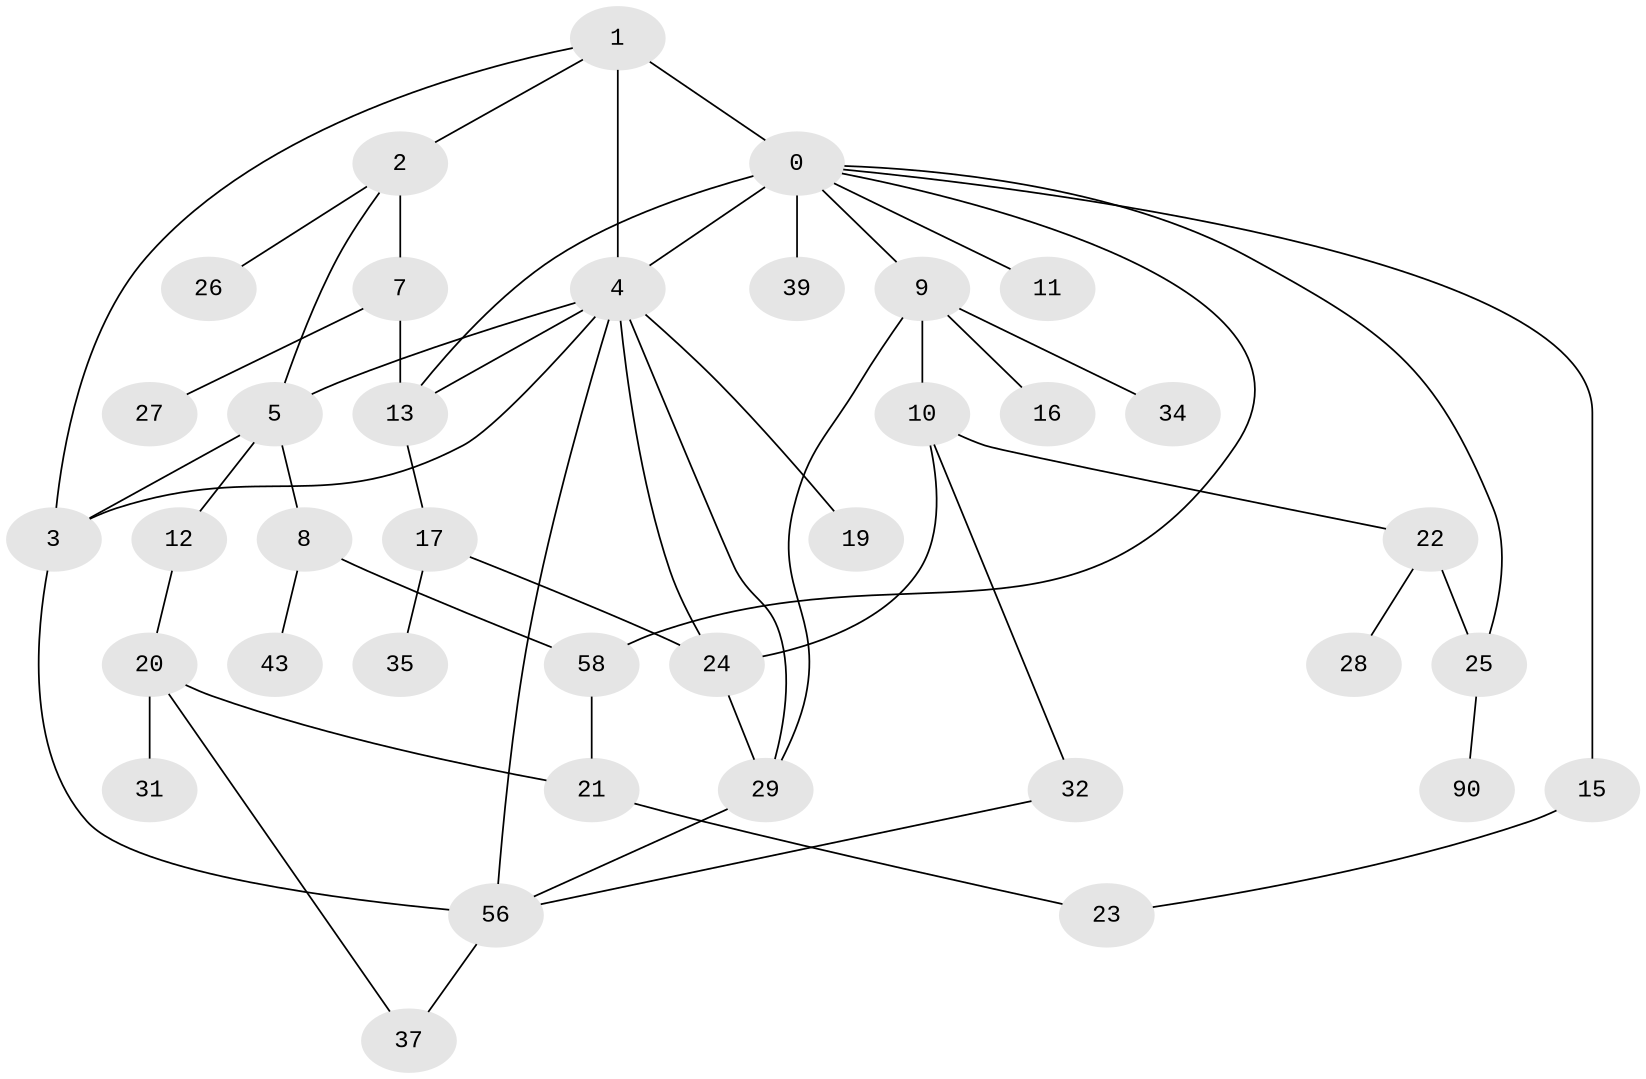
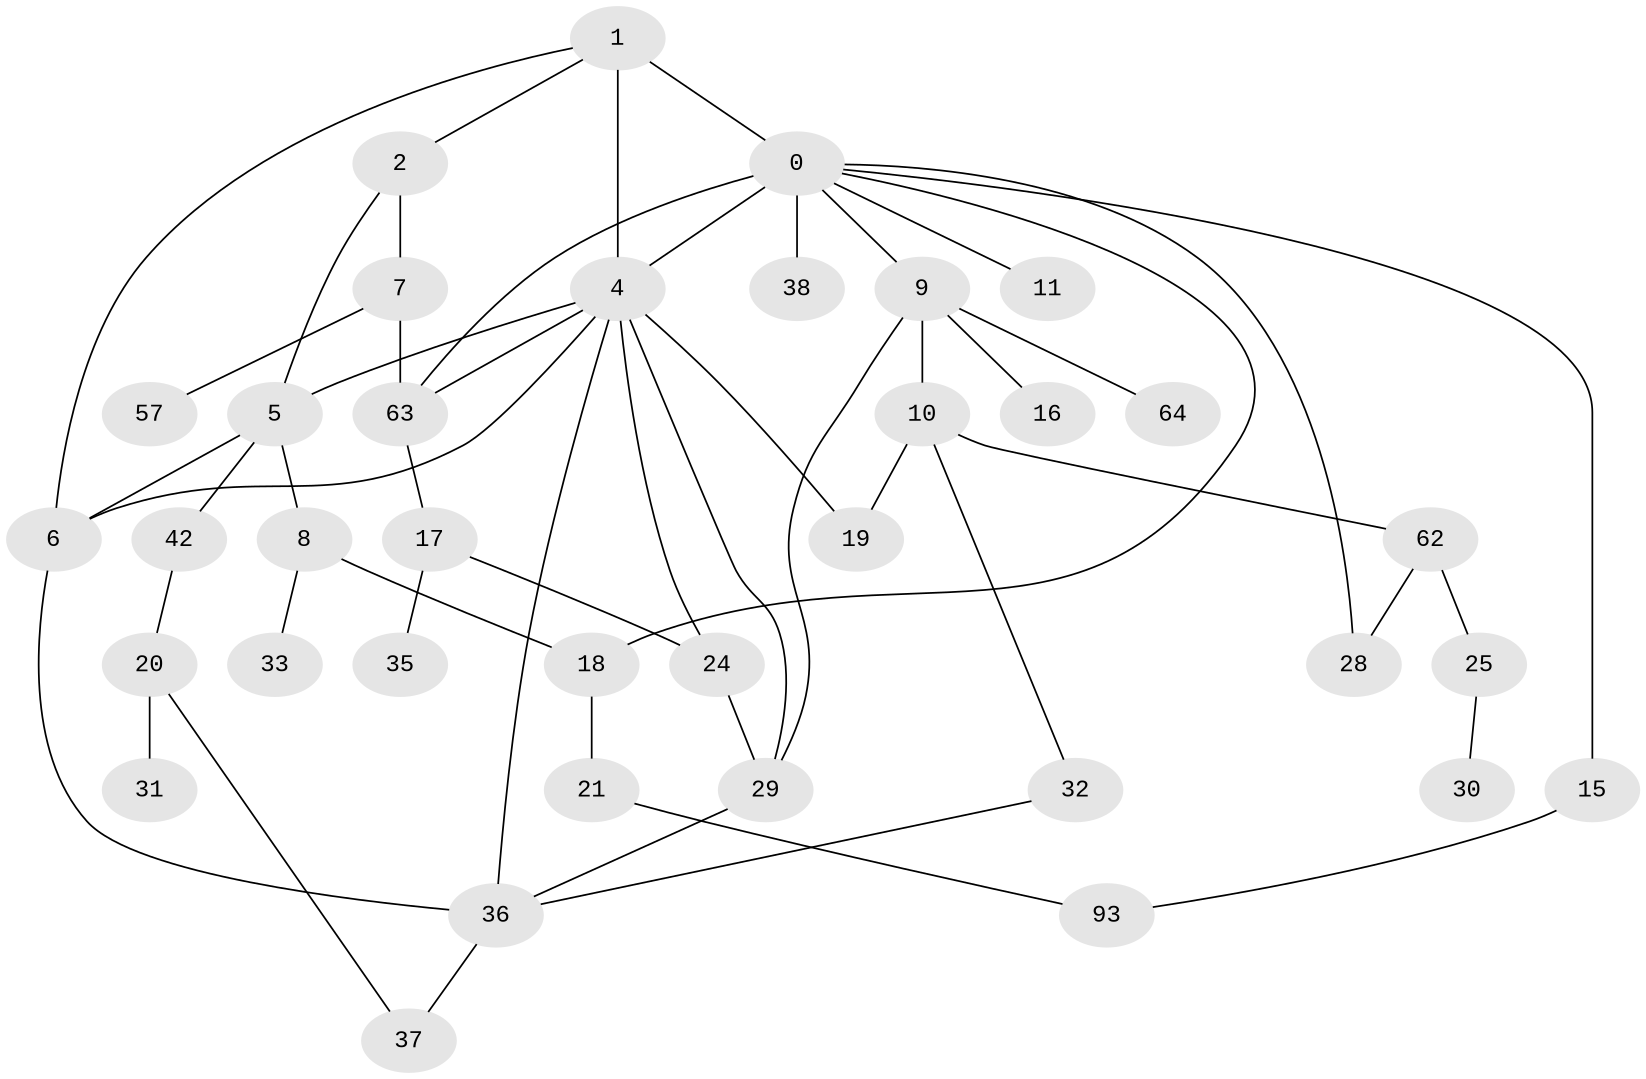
(1280, 274) -> (1215, 274)
(209, 289) -> none
(797, 289) -> (797, 289)
(150, 414) -> (150, 414)
(400, 414) -> (400, 414)
(1173, 414) -> (1173, 414)
(54, 539) -> (54, 539)
(179, 539) -> (179, 539)
(1431, 539) -> (1431, 539)
(912, 580) -> (889, 477)
(275, 665) -> (275, 665)
(592, 665) -> (592, 665)
(364, 741) -> none
(1467, 790) -> (1467, 790)
(496, 915) -> (496, 915)
(1107, 915) -> (1107, 915)
